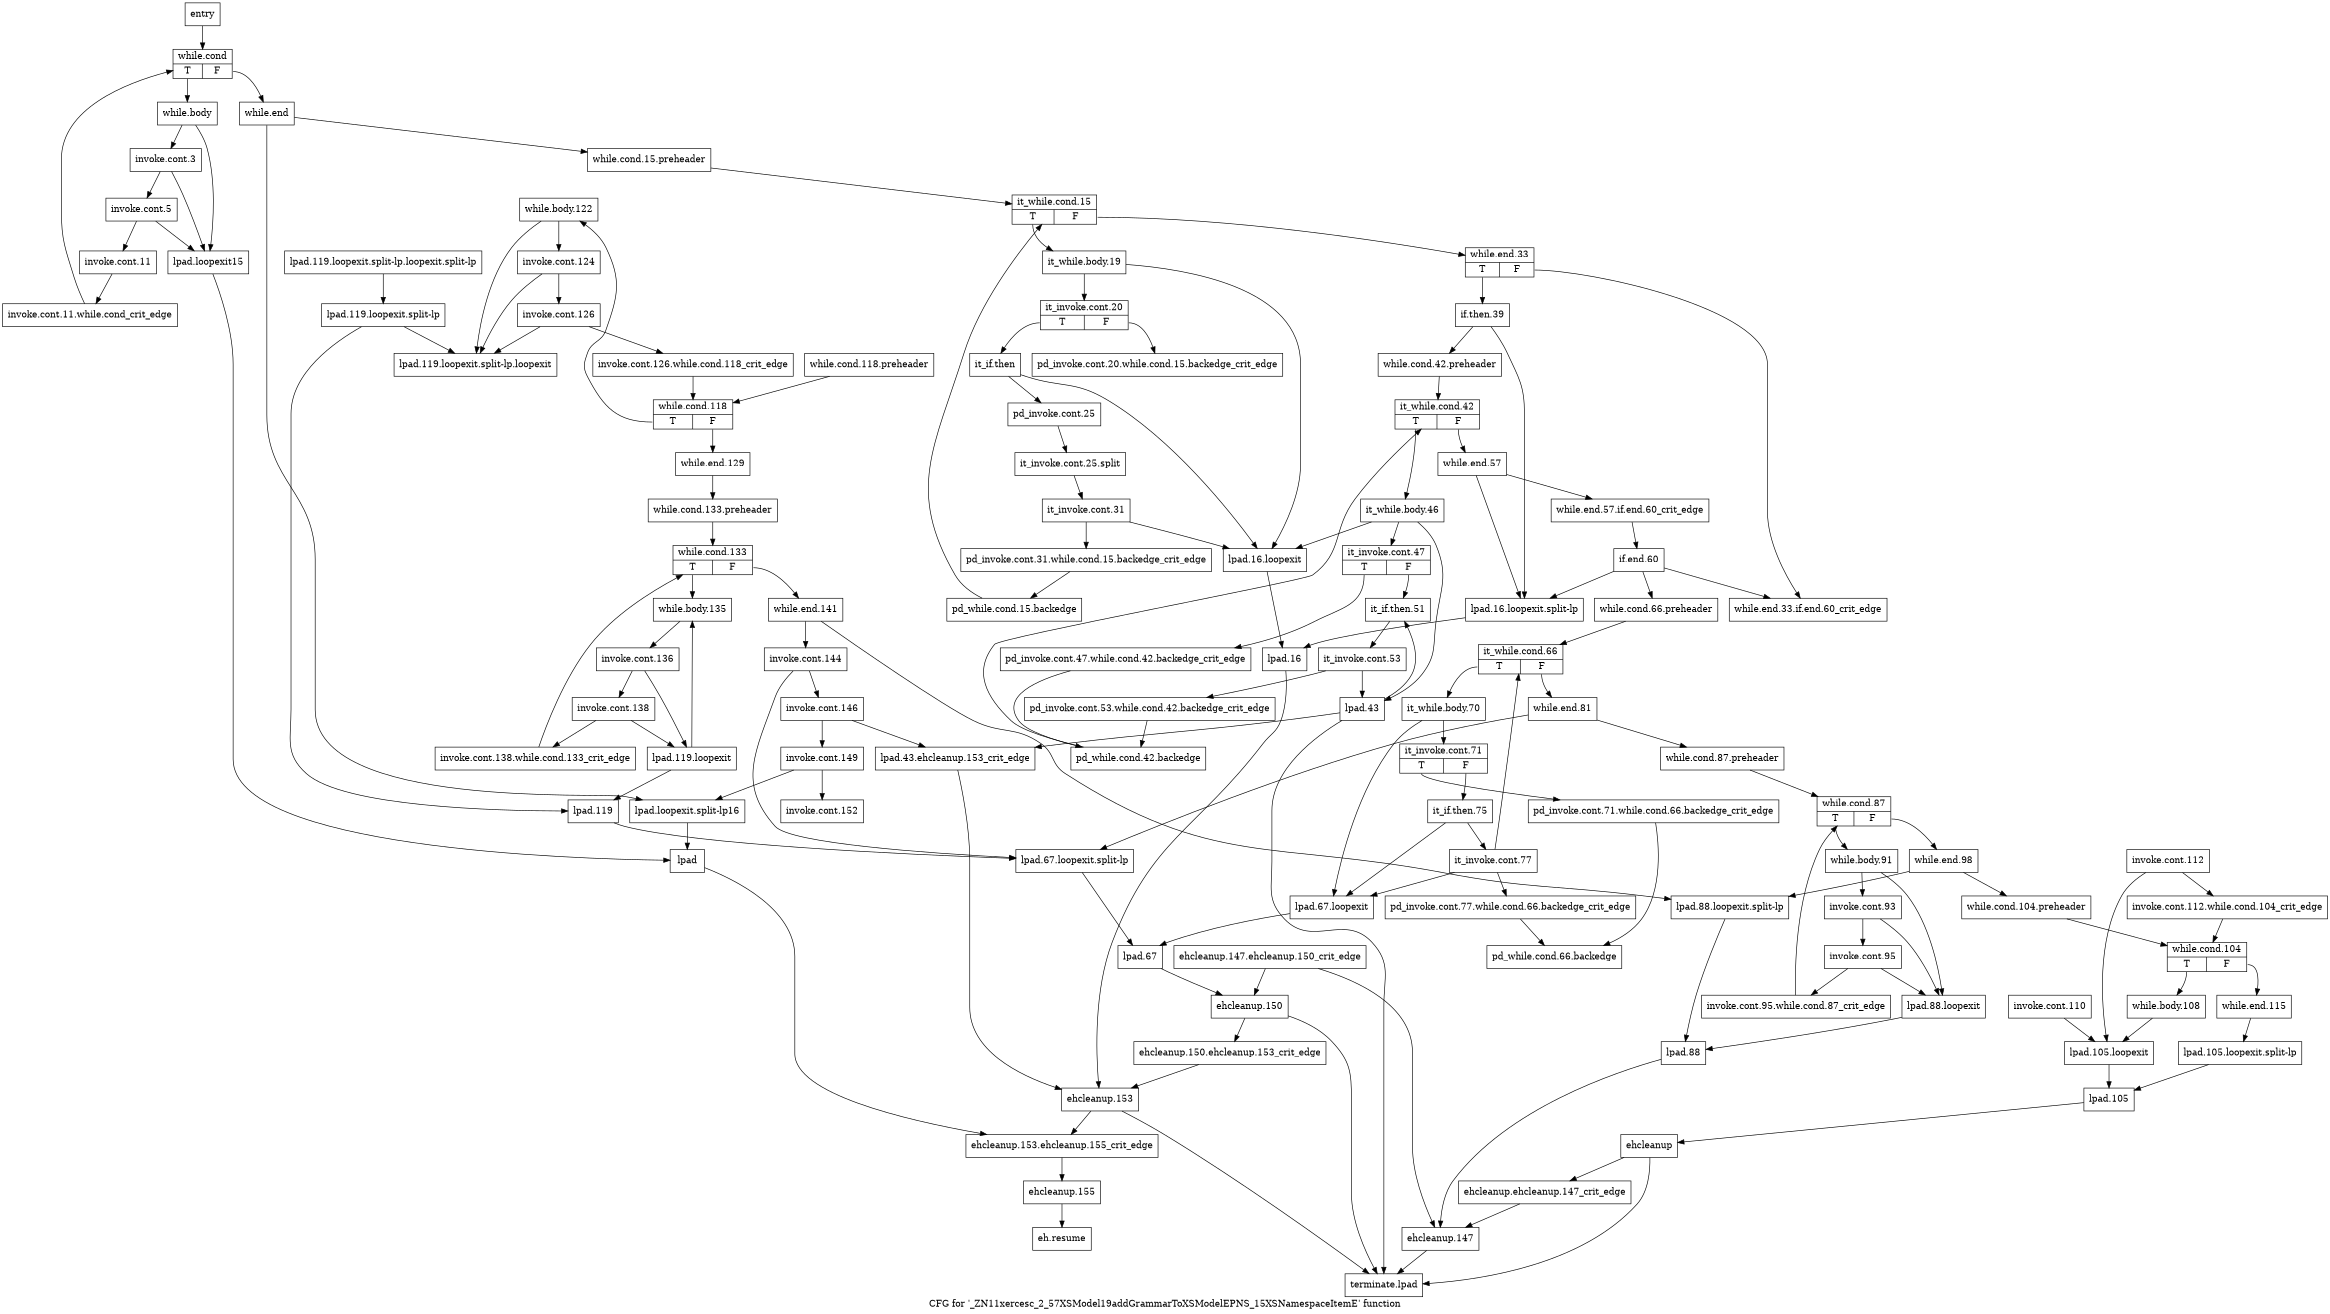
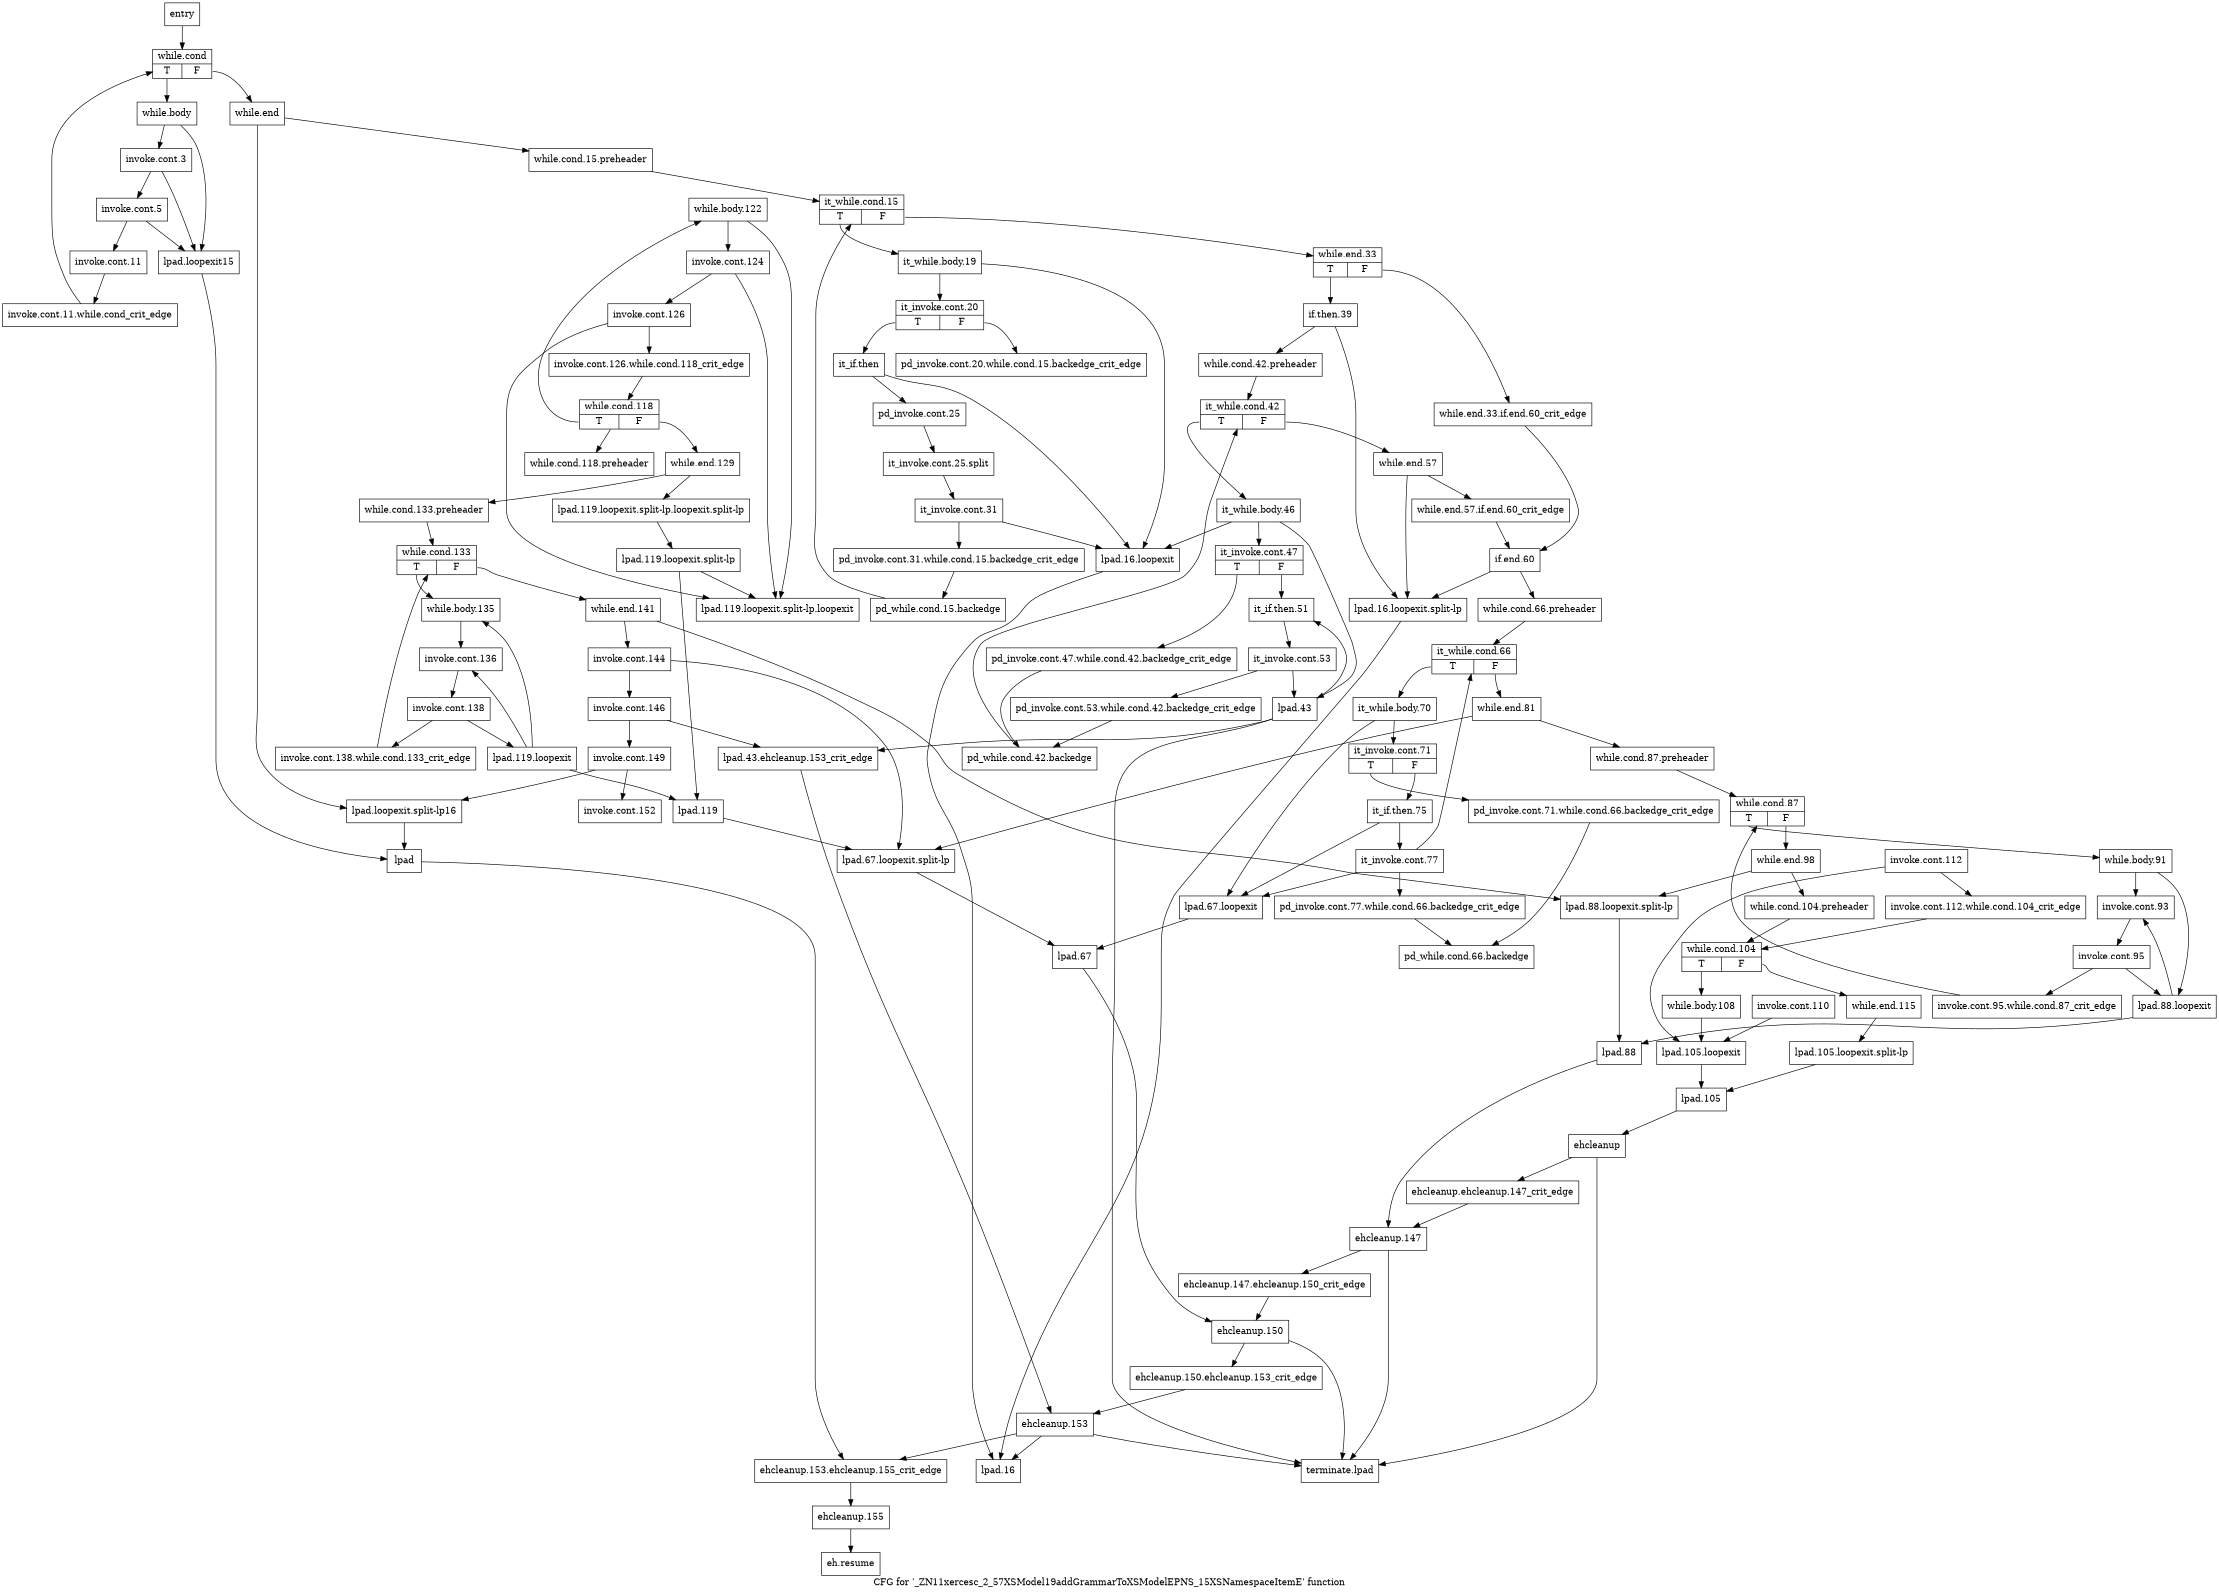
(784, 389) -> (605, 438)
none -> (679, 485)
(1714, 582) -> (1571, 487)
(665, 706) -> (504, 709)
(1158, 859) -> (1029, 1446)
(1914, 950) -> (2162, 959)
(1412, 1071) -> (1334, 1261)
